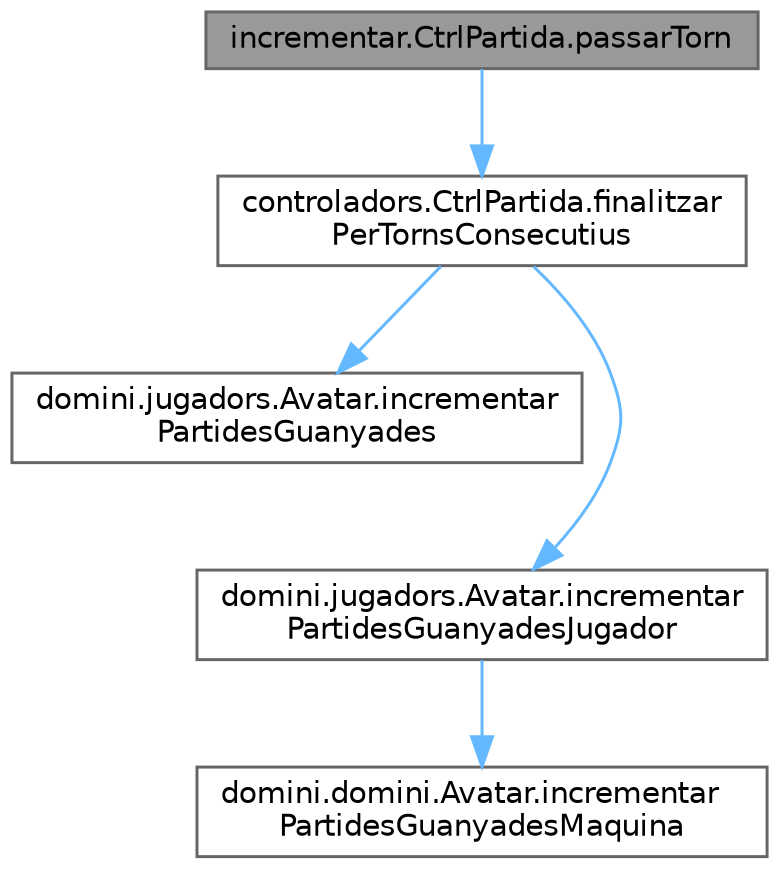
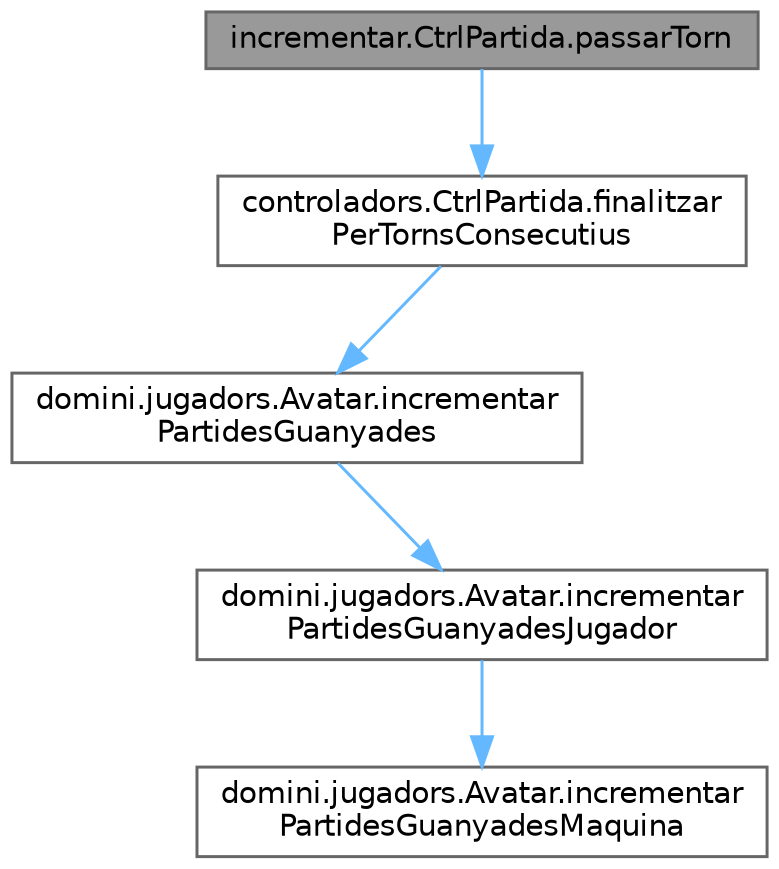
(619, 402) -> (379, 505)
(482, 812) -> (482, 812)
